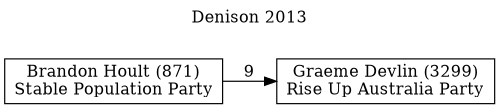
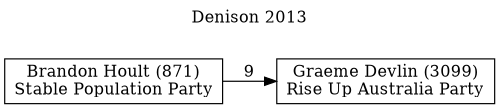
(386, 81) -> (386, 81)
